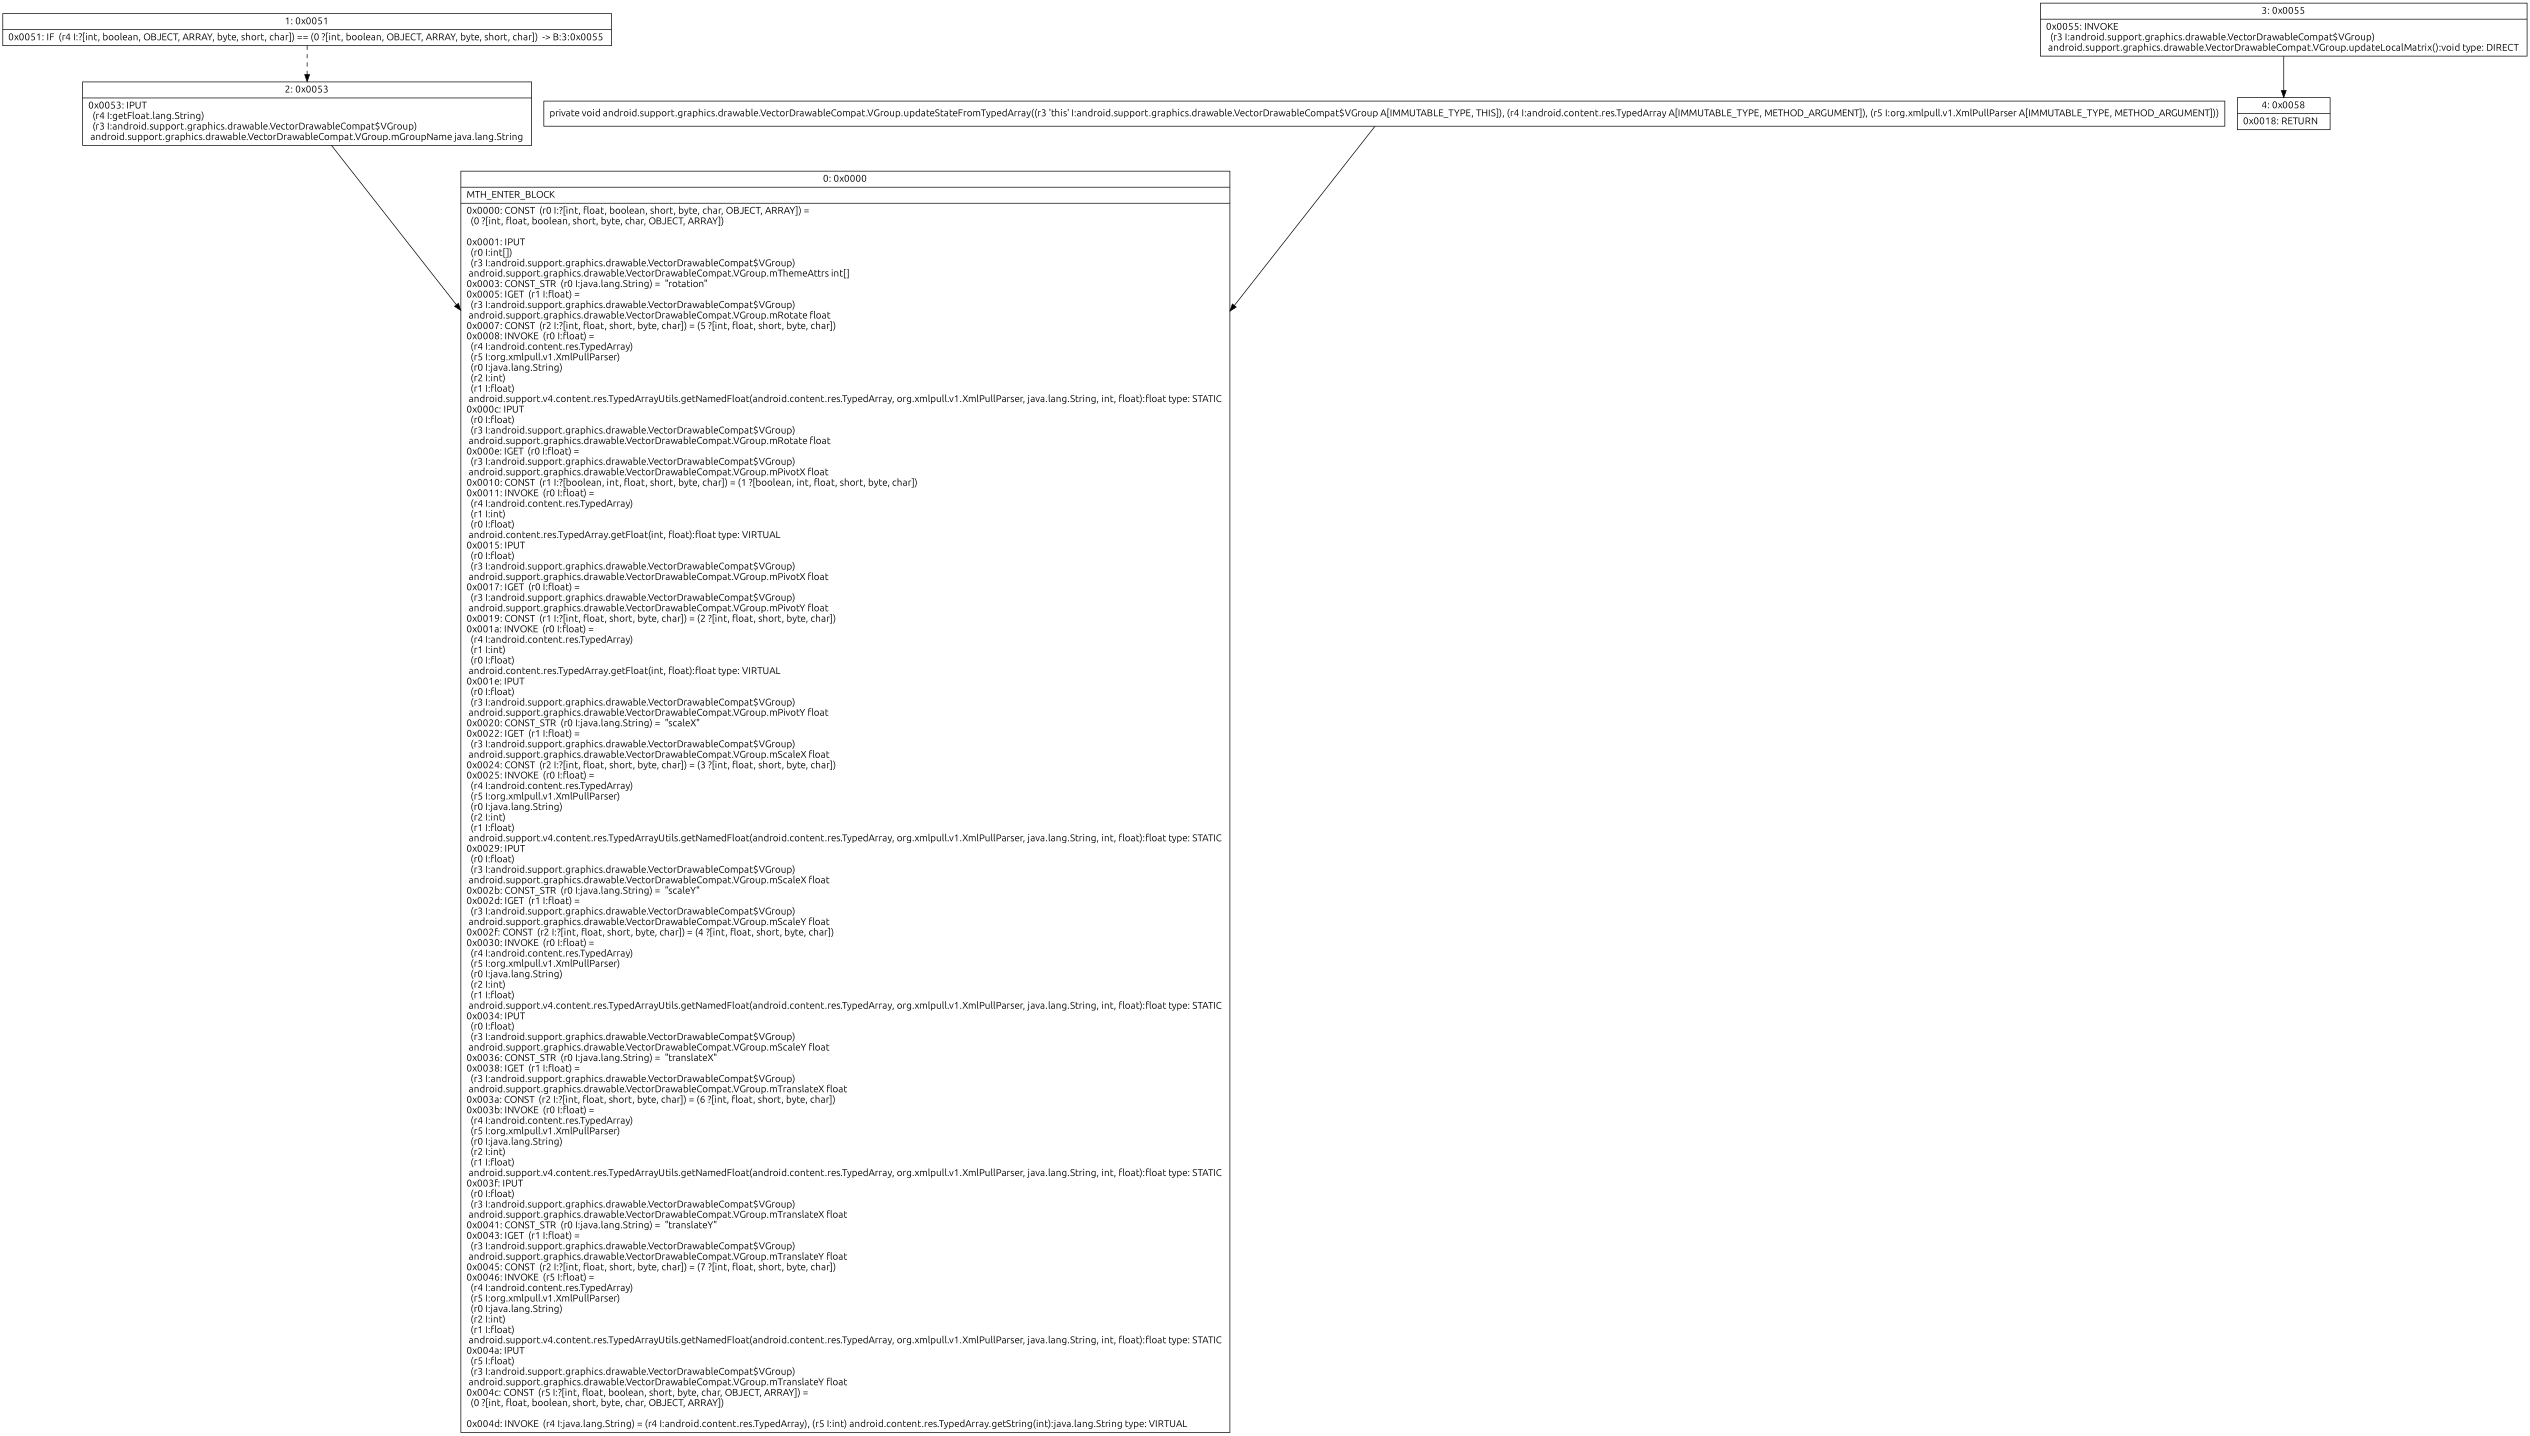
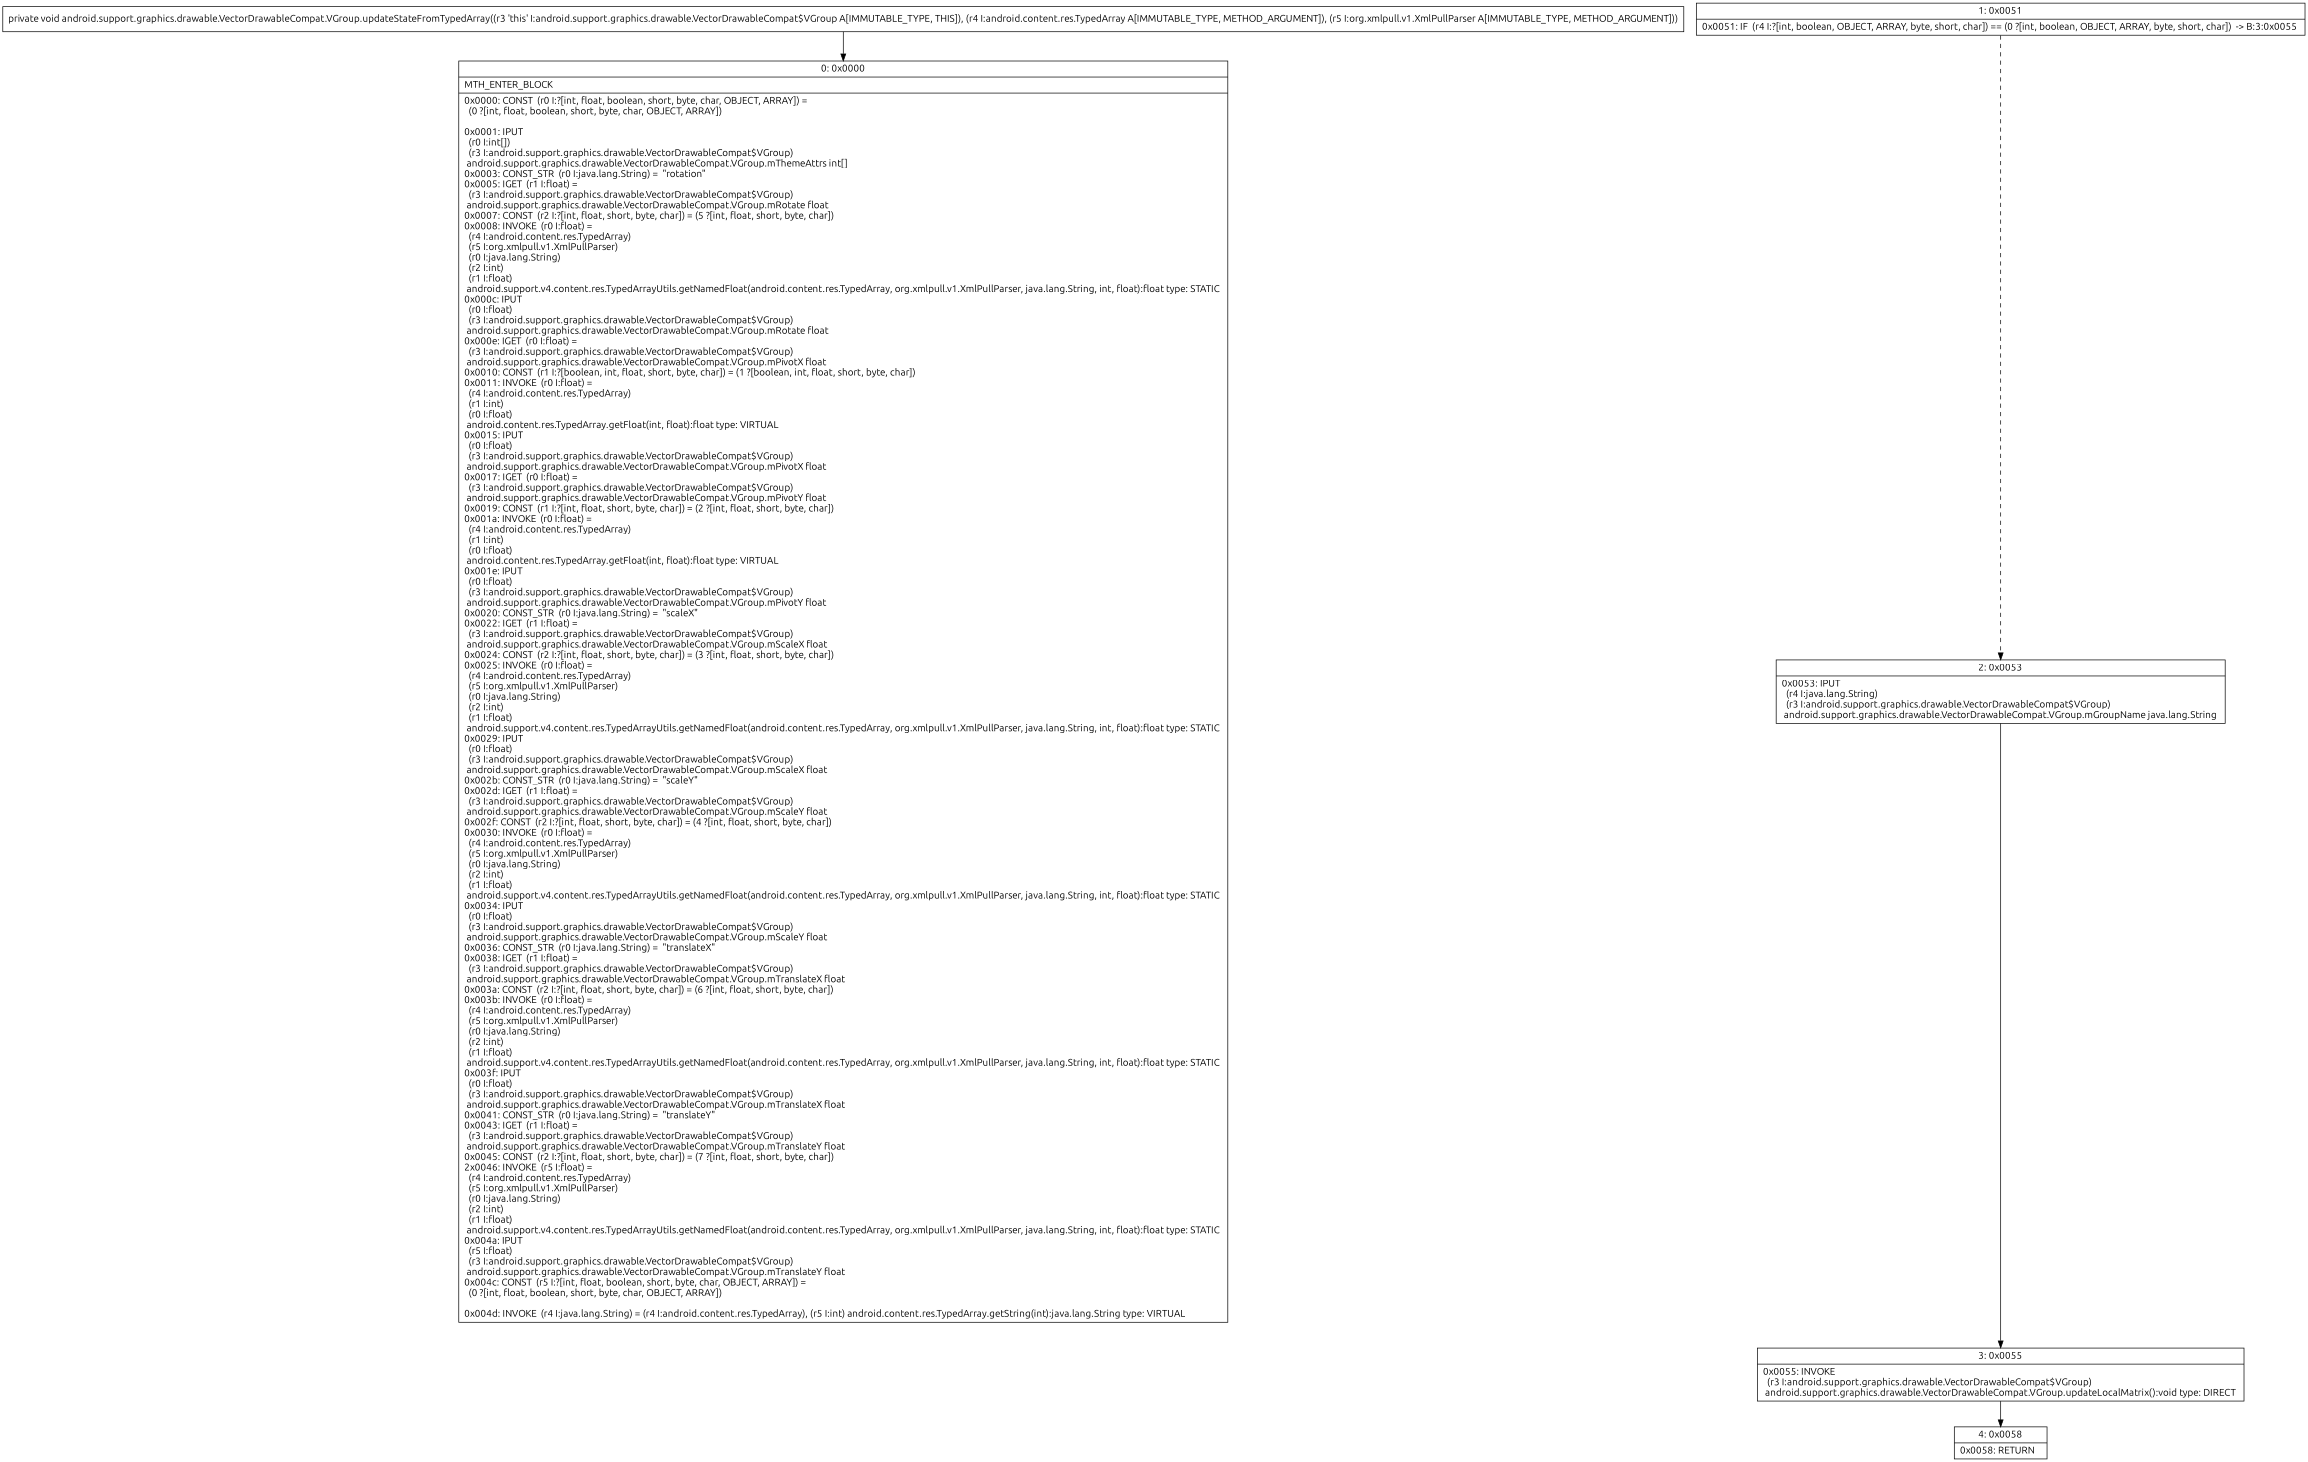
(146, 116) -> (1830, 694)
(2284, 121) -> (2001, 1451)
(394, 225) -> (2001, 1032)
(532, 1278) -> (530, 1167)
